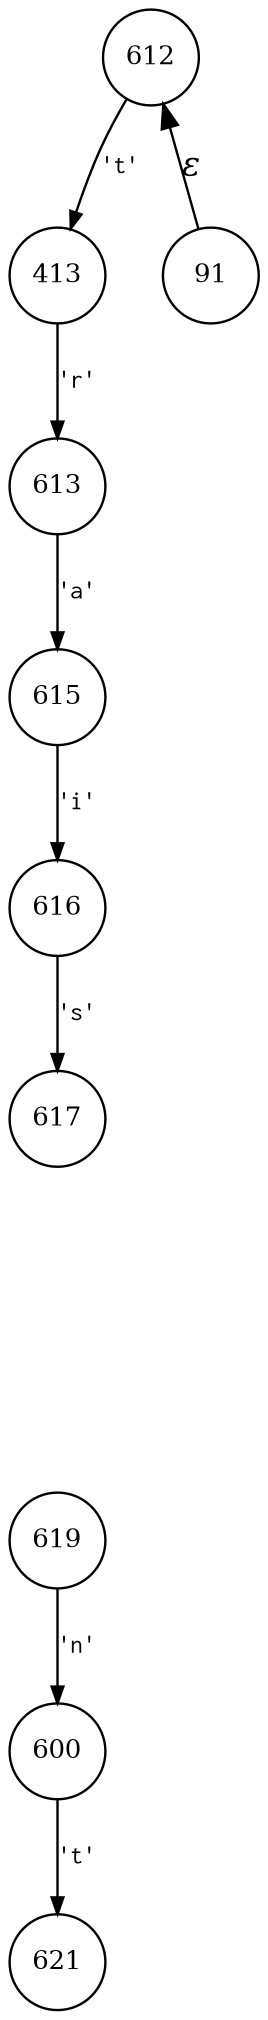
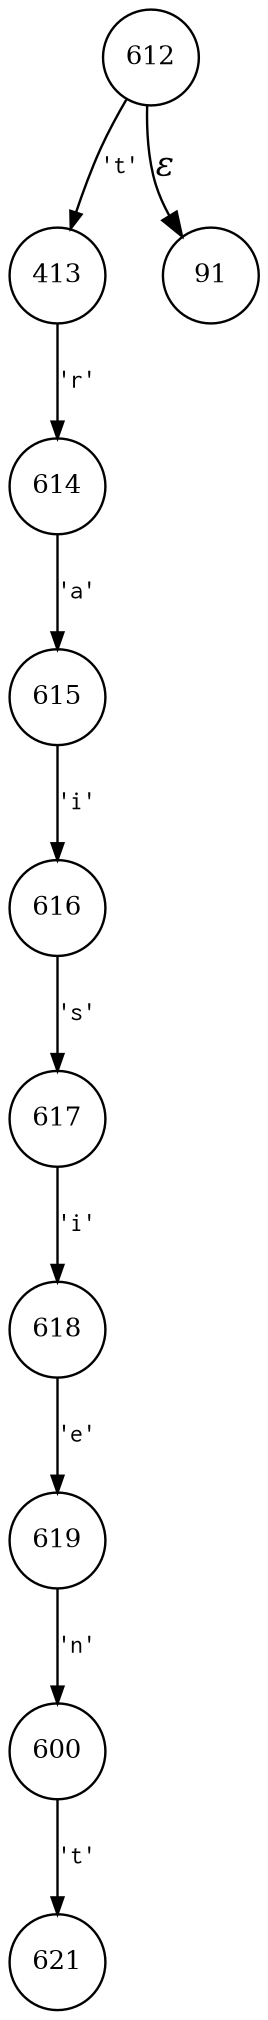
(184, 179) -> (151, 162)
(58, 486) -> (58, 486)
none -> (58, 1330)
